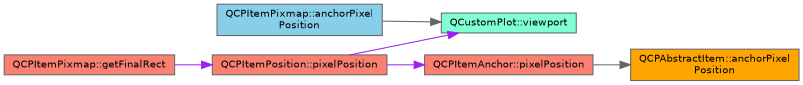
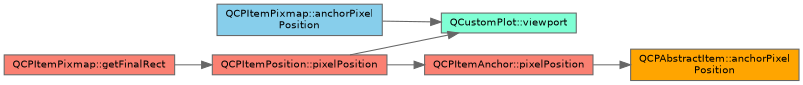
(399, 45) -> (399, 45)
(188, 65) -> (188, 65)
(401, 65) -> (401, 65)
